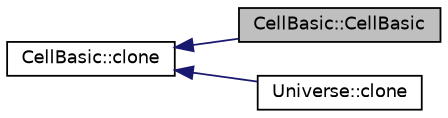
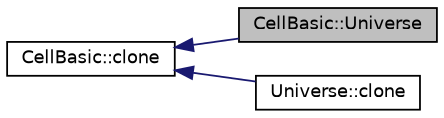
(340, 25) -> (338, 25)
